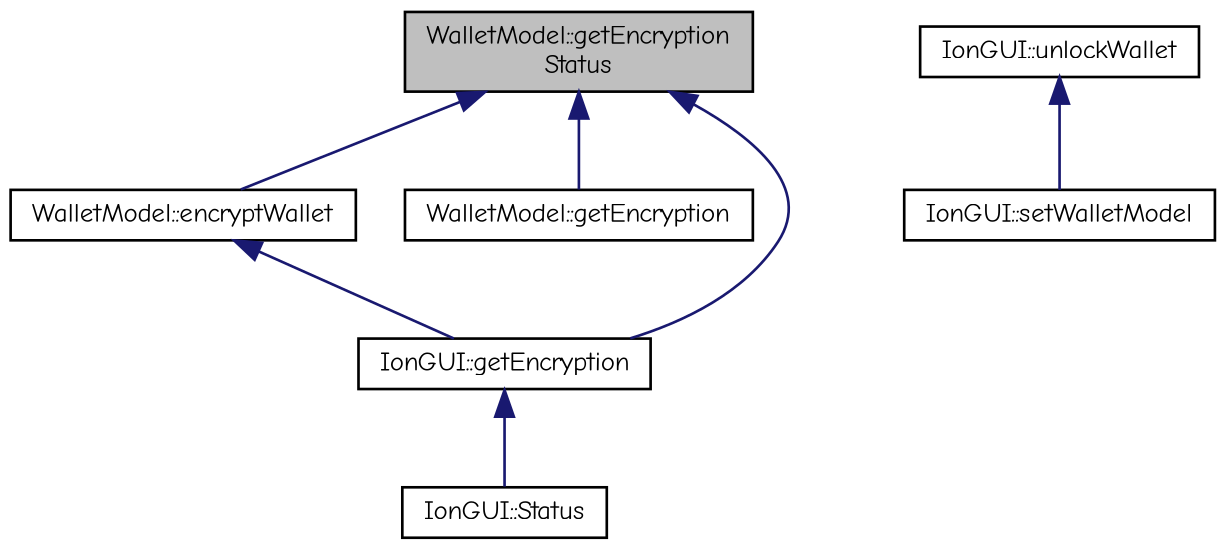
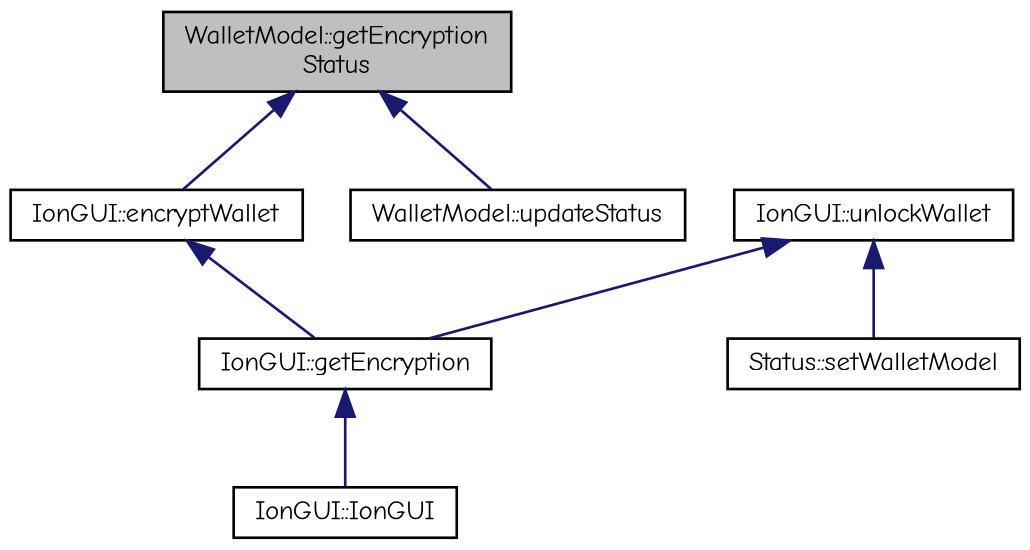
(183, 215) -> (157, 215)
(579, 215) -> (518, 215)
(1060, 215) -> (874, 364)
(778, 241) -> (596, 293)
(505, 513) -> (345, 513)
